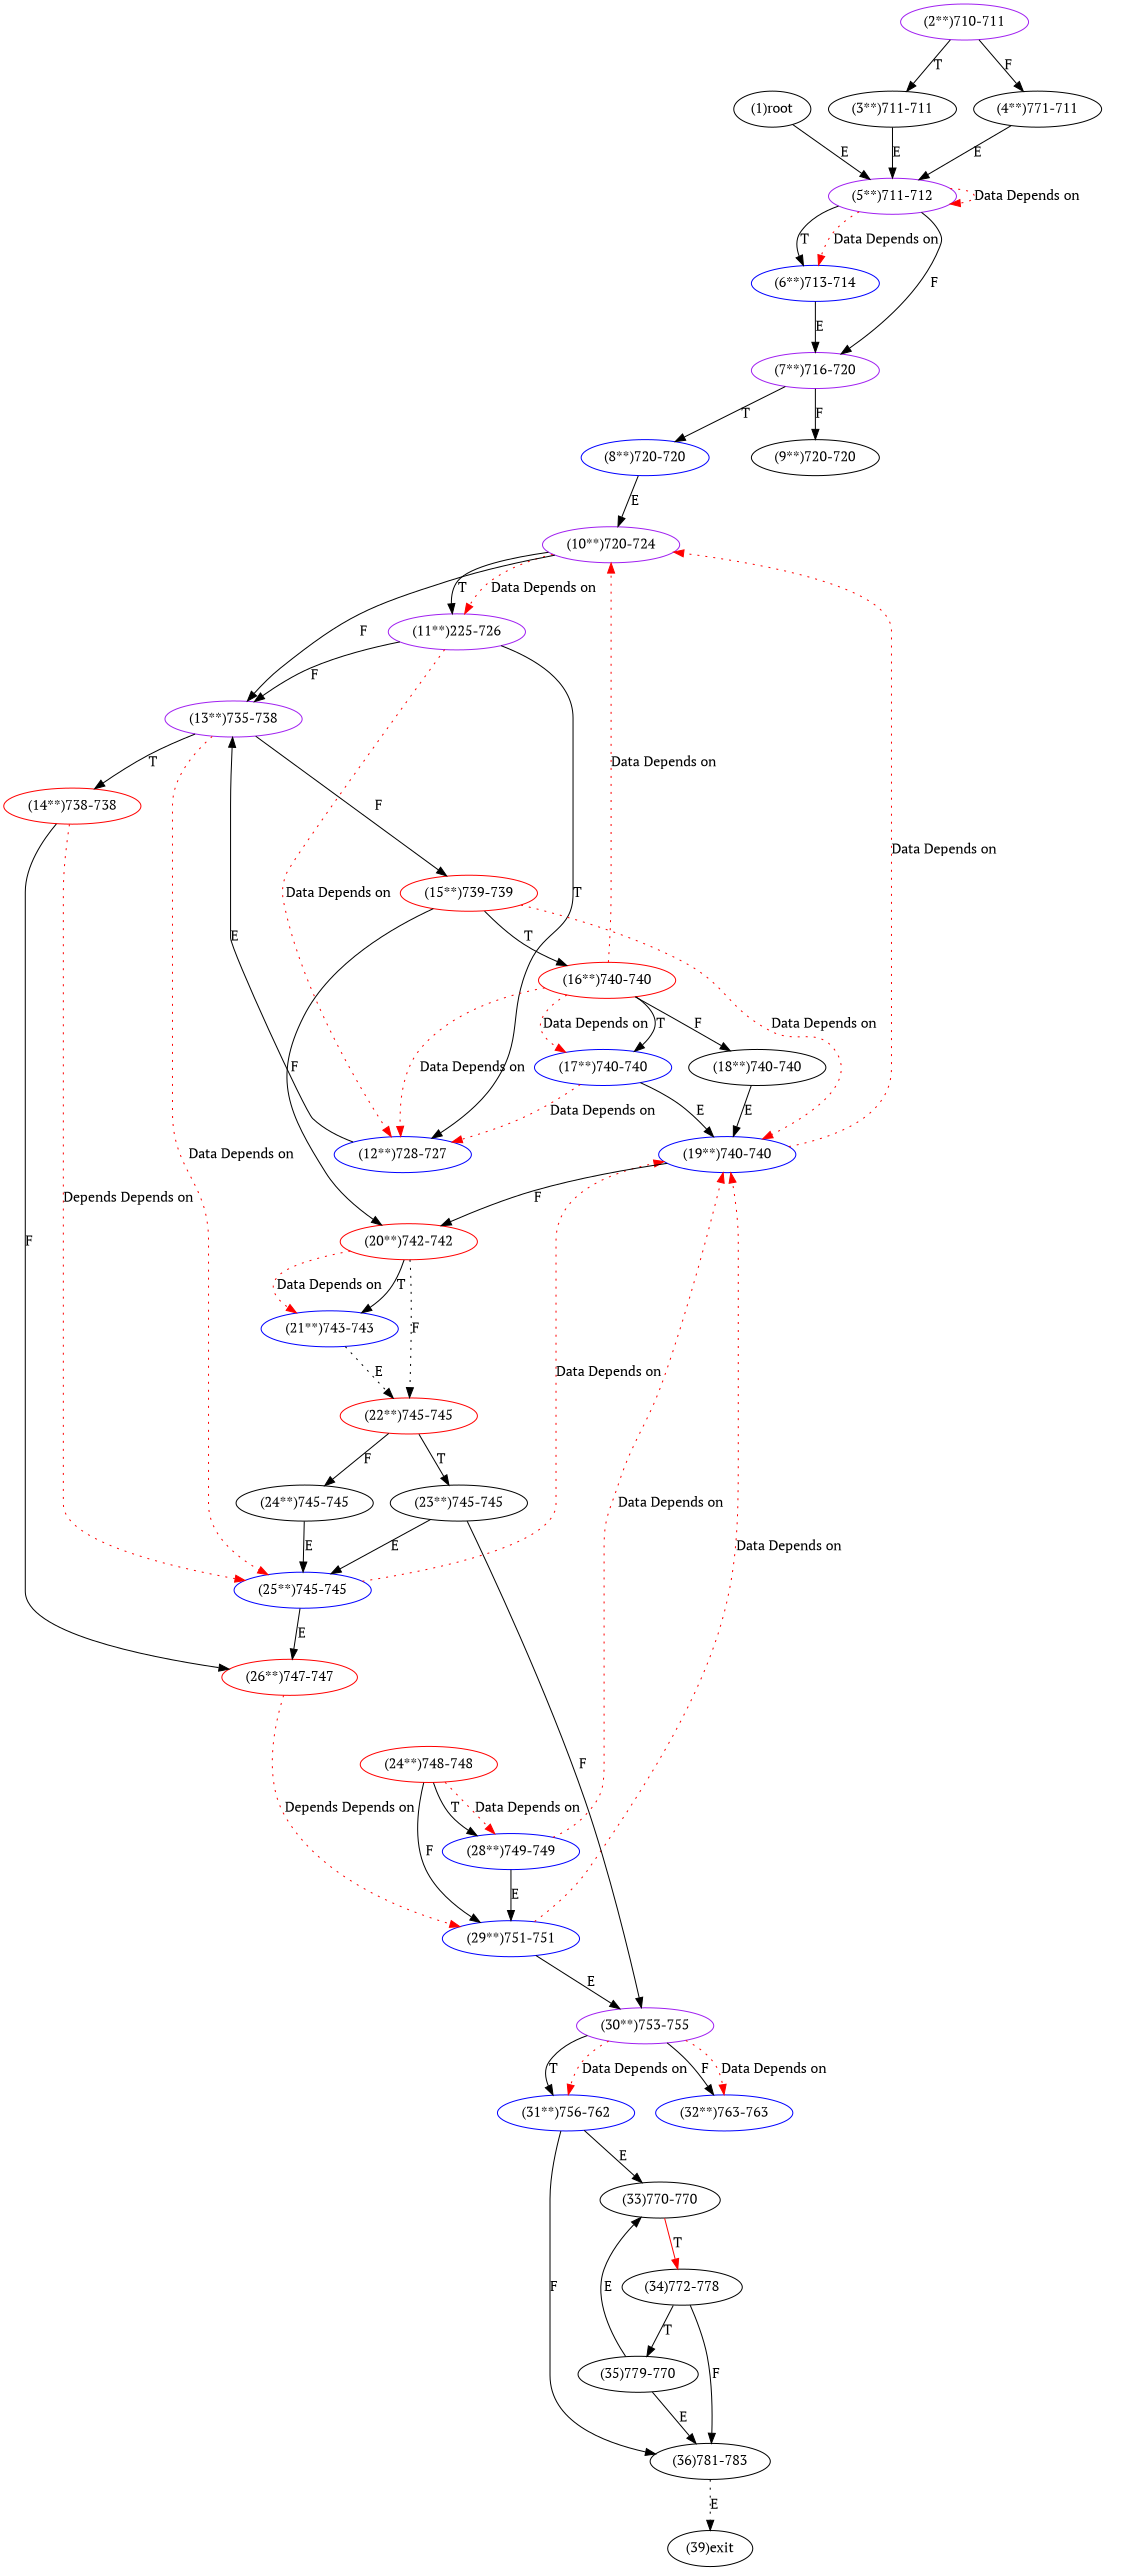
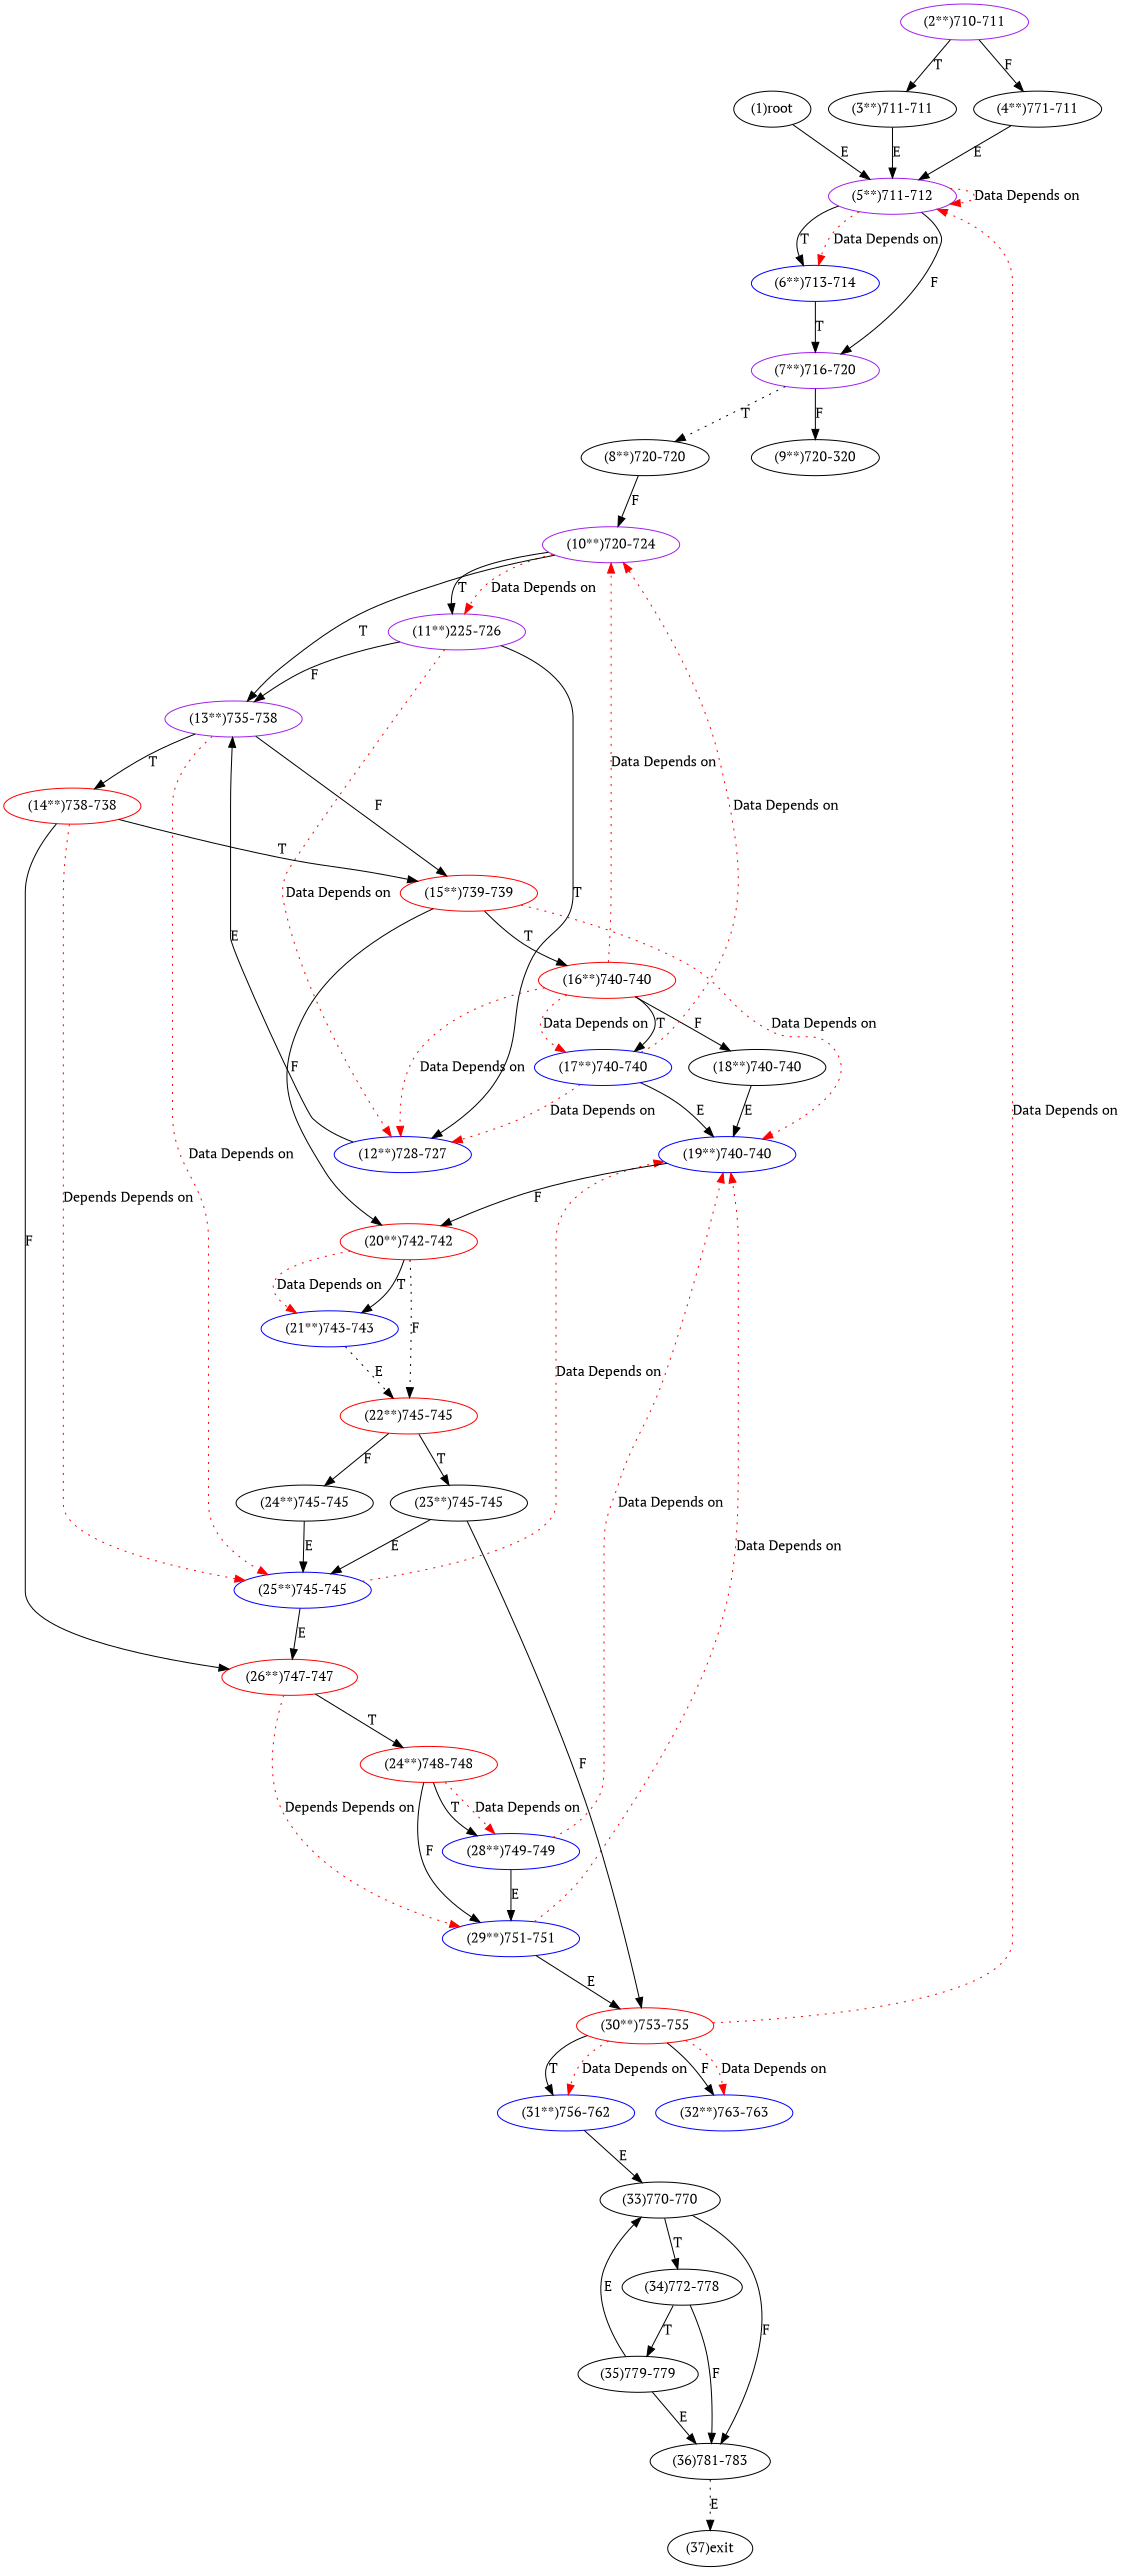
(820, 327) -> (820, 327)
(735, 412) -> (735, 412)
(645, 458) -> (645, 458)
(815, 458) -> (815, 458)
(636, 501) -> (636, 501)
(364, 632) -> (364, 632)
(891, 804) -> (732, 817)
none -> (262, 854)
none -> (1013, 1223)
none -> (355, 1718)
(645, 2026) -> (645, 2026)
(670, 2239) -> (670, 2239)
(550, 2319) -> (762, 2314)
(638, 2374) -> (638, 2374)
(710, 2549) -> (710, 2549)
